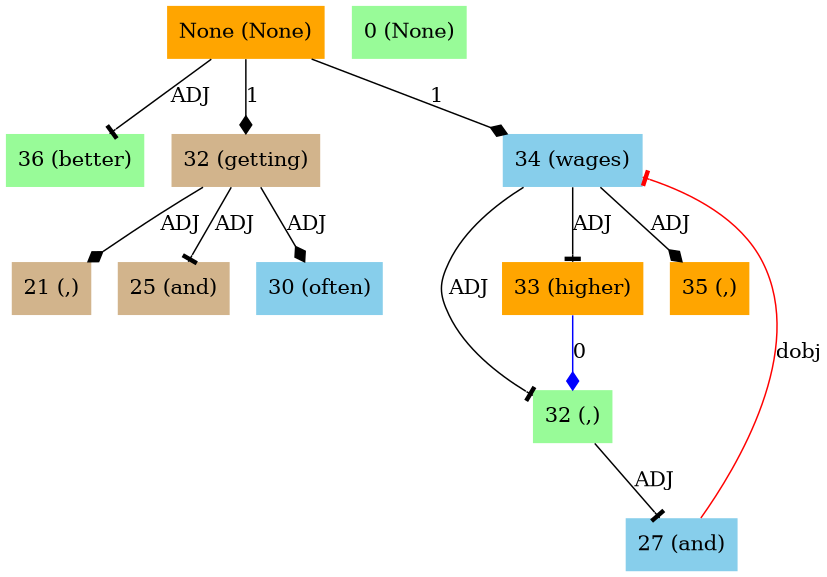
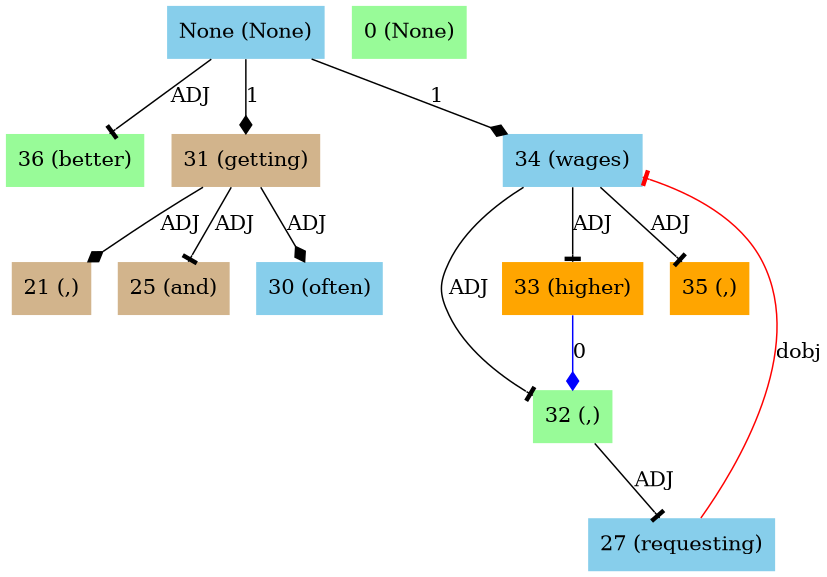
(246, 32) -> (246, 32)
(246, 160) -> (246, 160)
(635, 219) -> (638, 222)
(682, 545) -> (682, 545)
